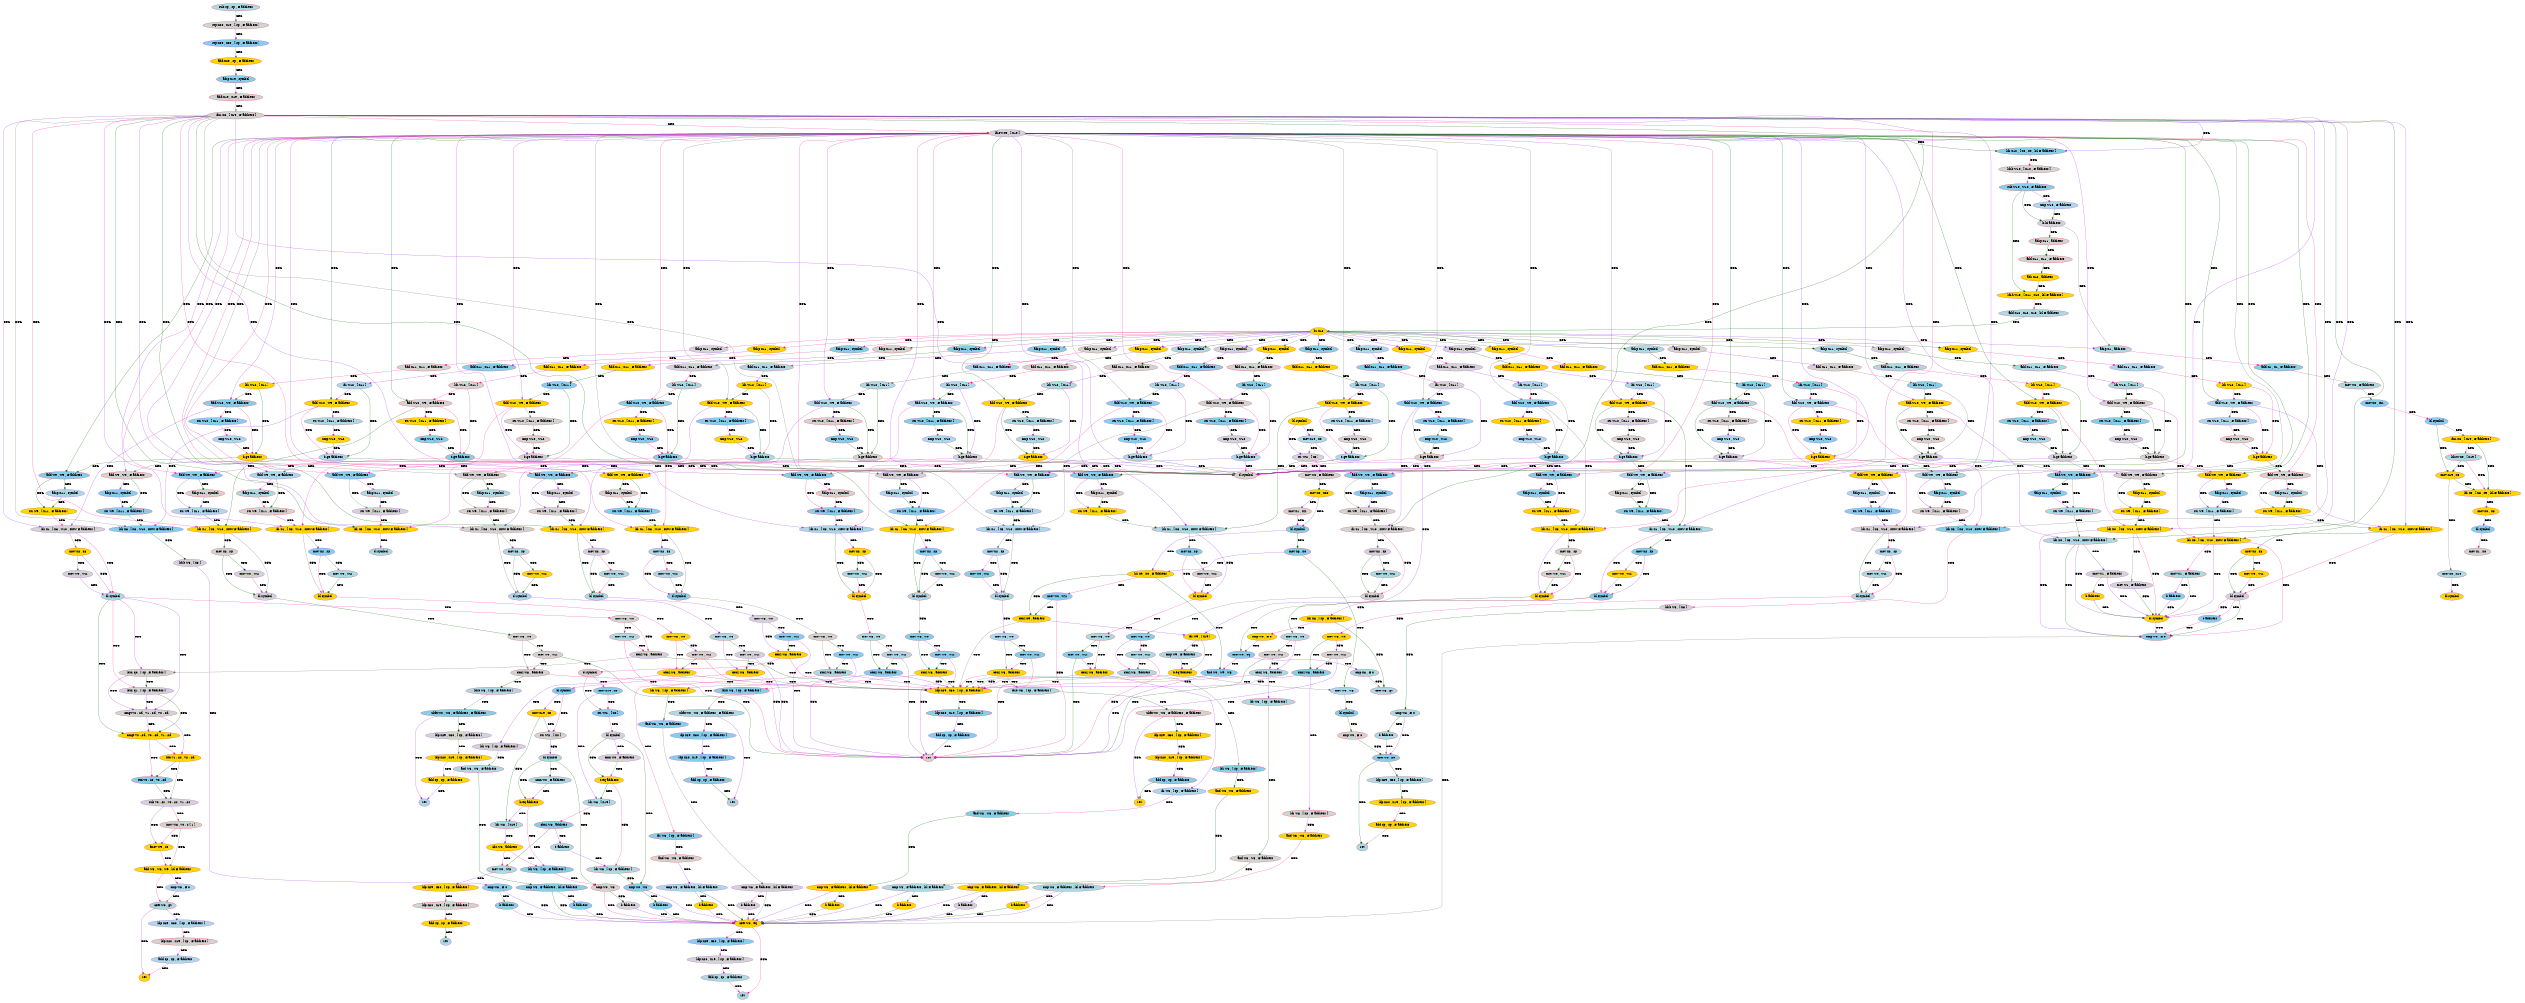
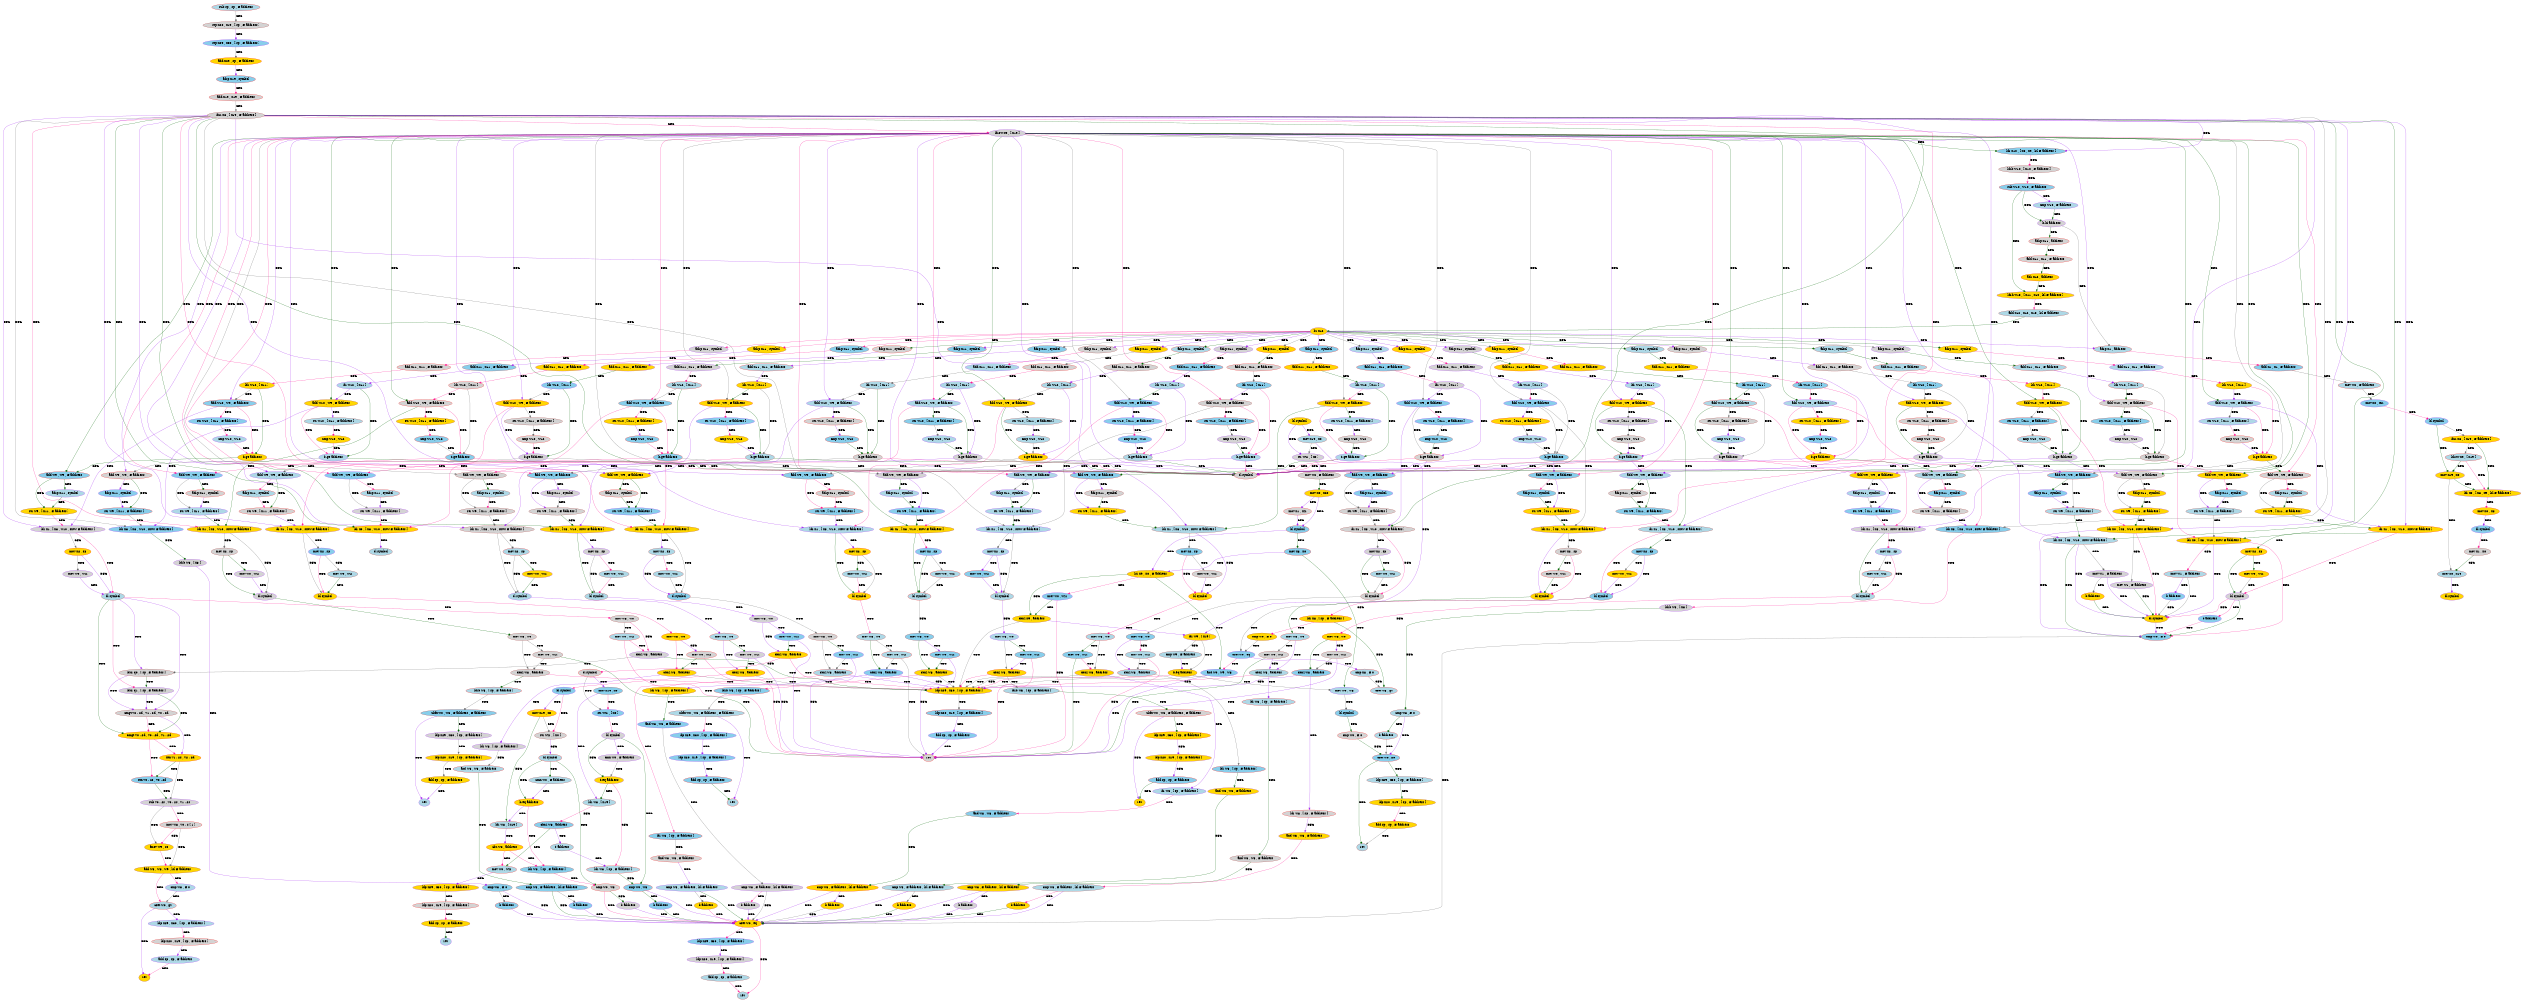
none -> (2465, 562)
